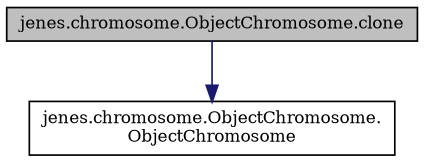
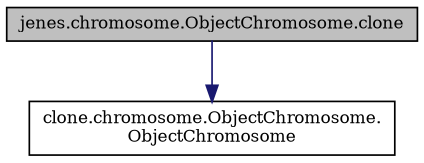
(212, 128) -> (212, 128)
